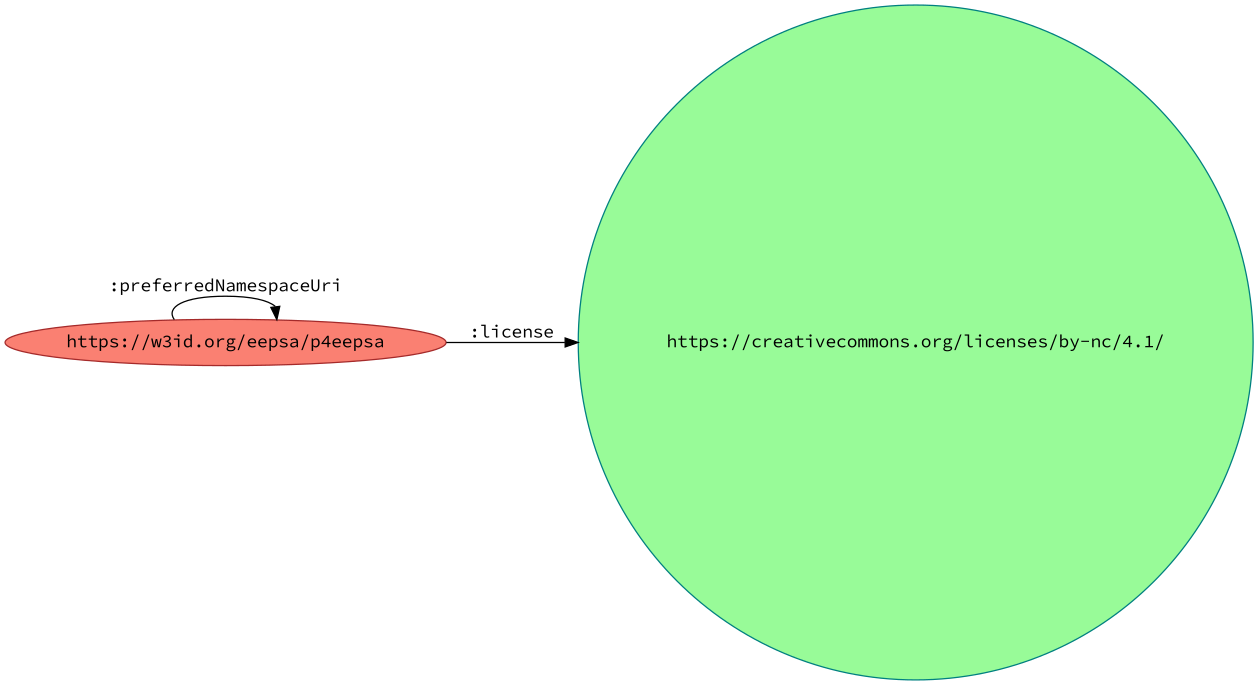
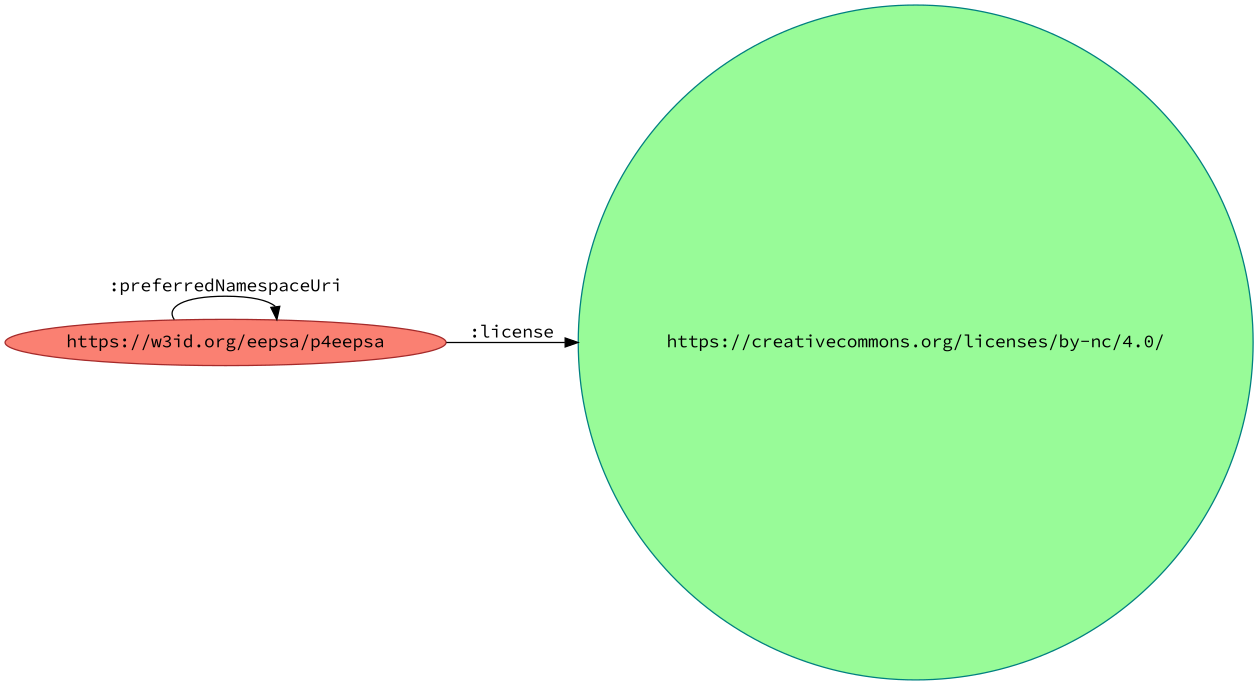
(916, 342) -> (916, 342)
